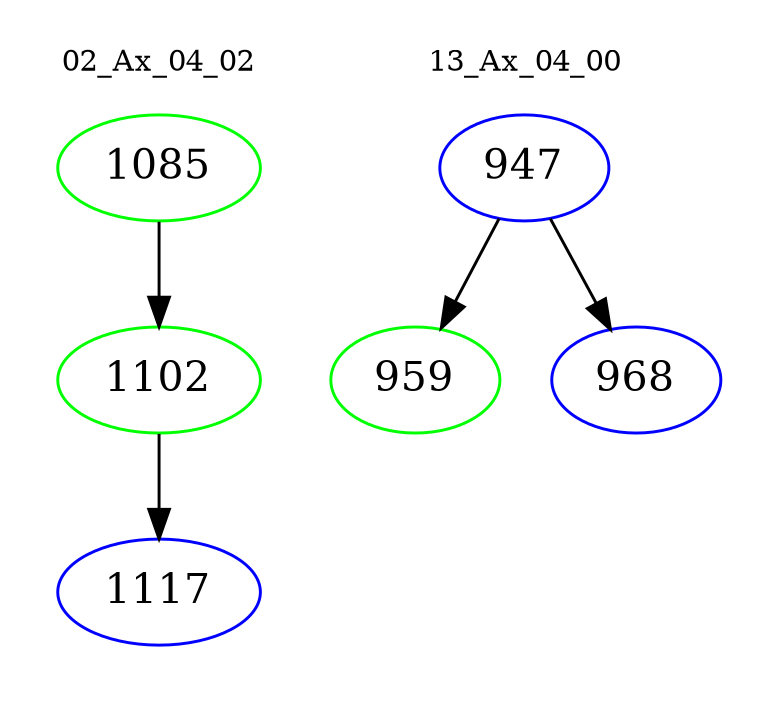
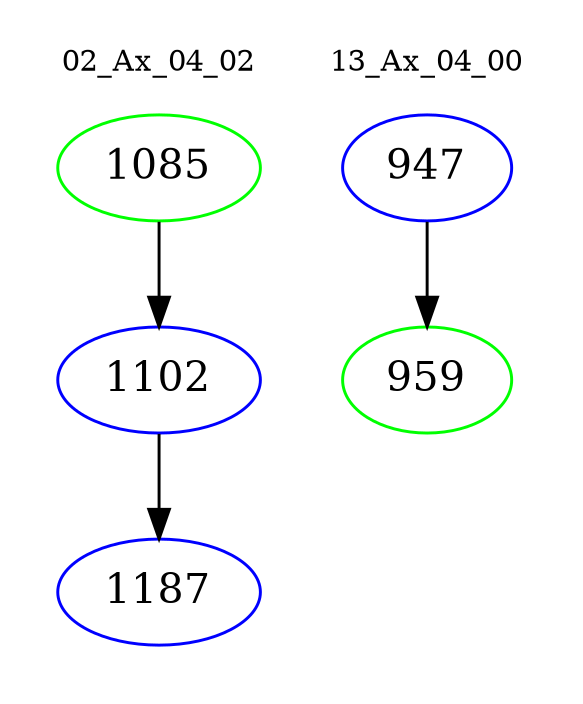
(159, 380) -> (159, 380)
(636, 380) -> none
(159, 592) -> (159, 592)
